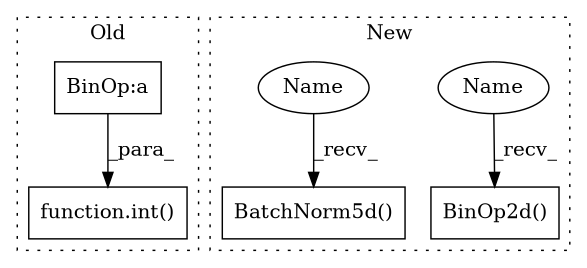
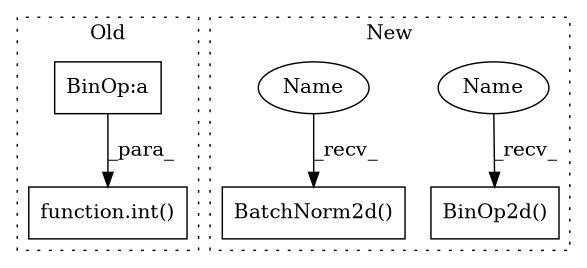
(314, 213) -> (314, 213)
